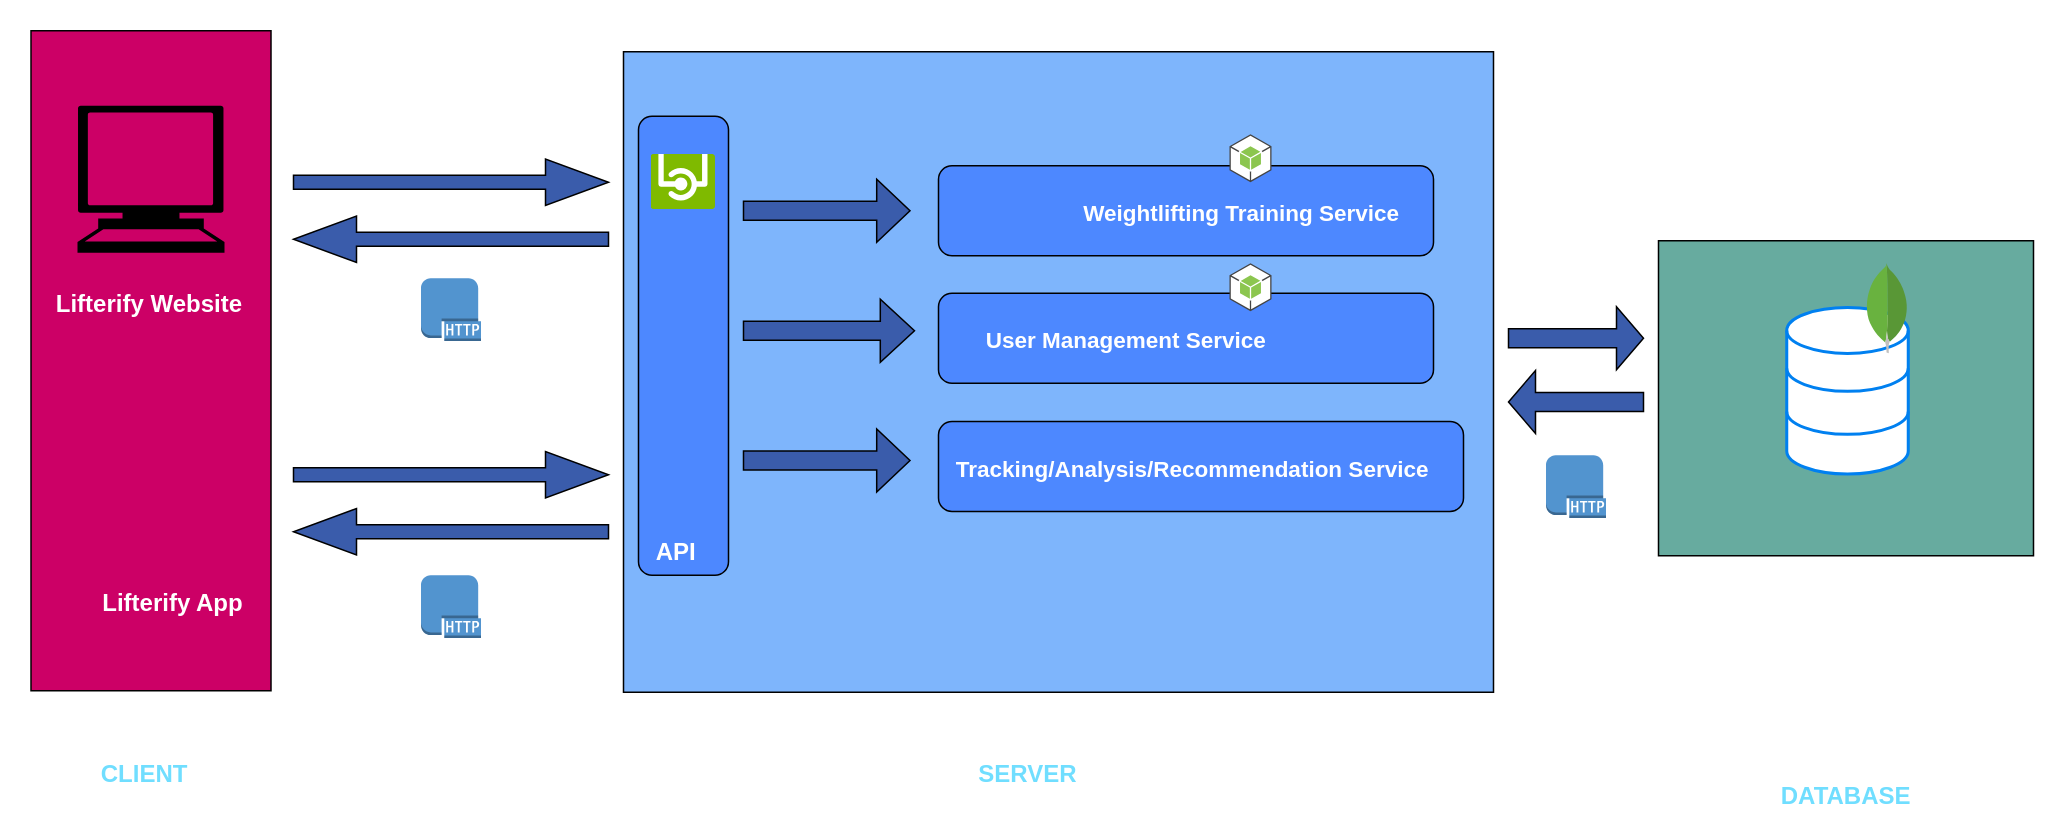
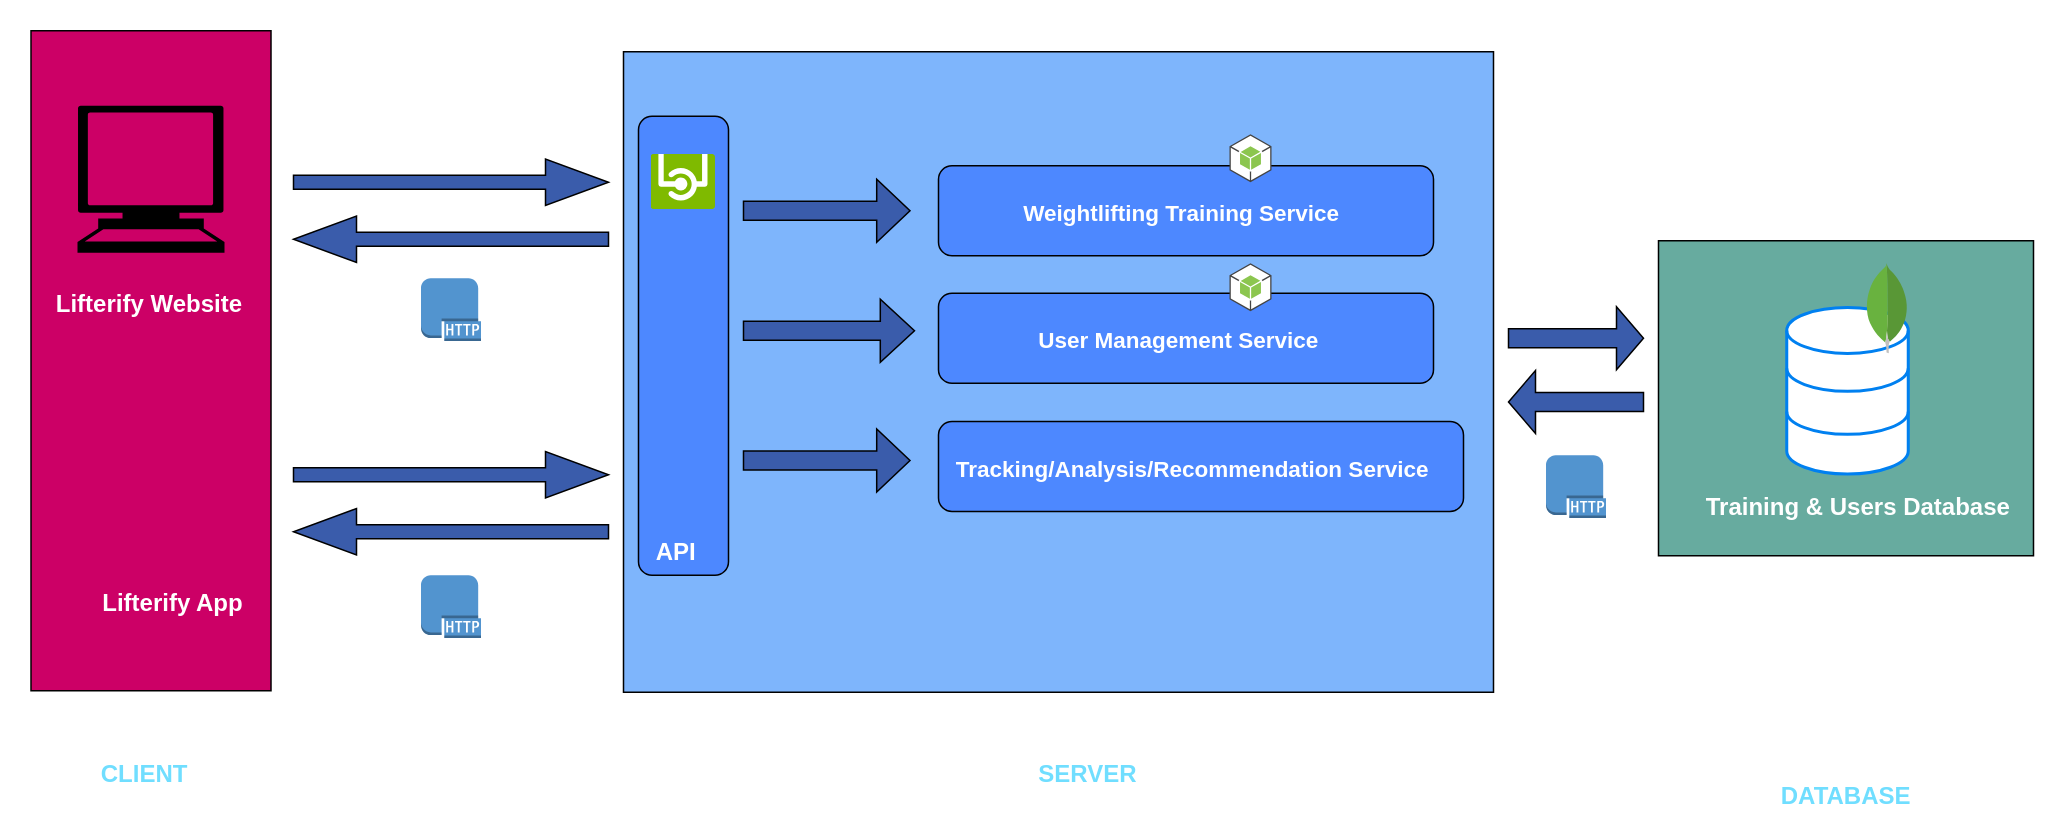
(1246, 211) -> (1186, 211)
(1133, 338) -> (1186, 338)
none -> (1861, 503)
(1036, 770) -> (1096, 770)
